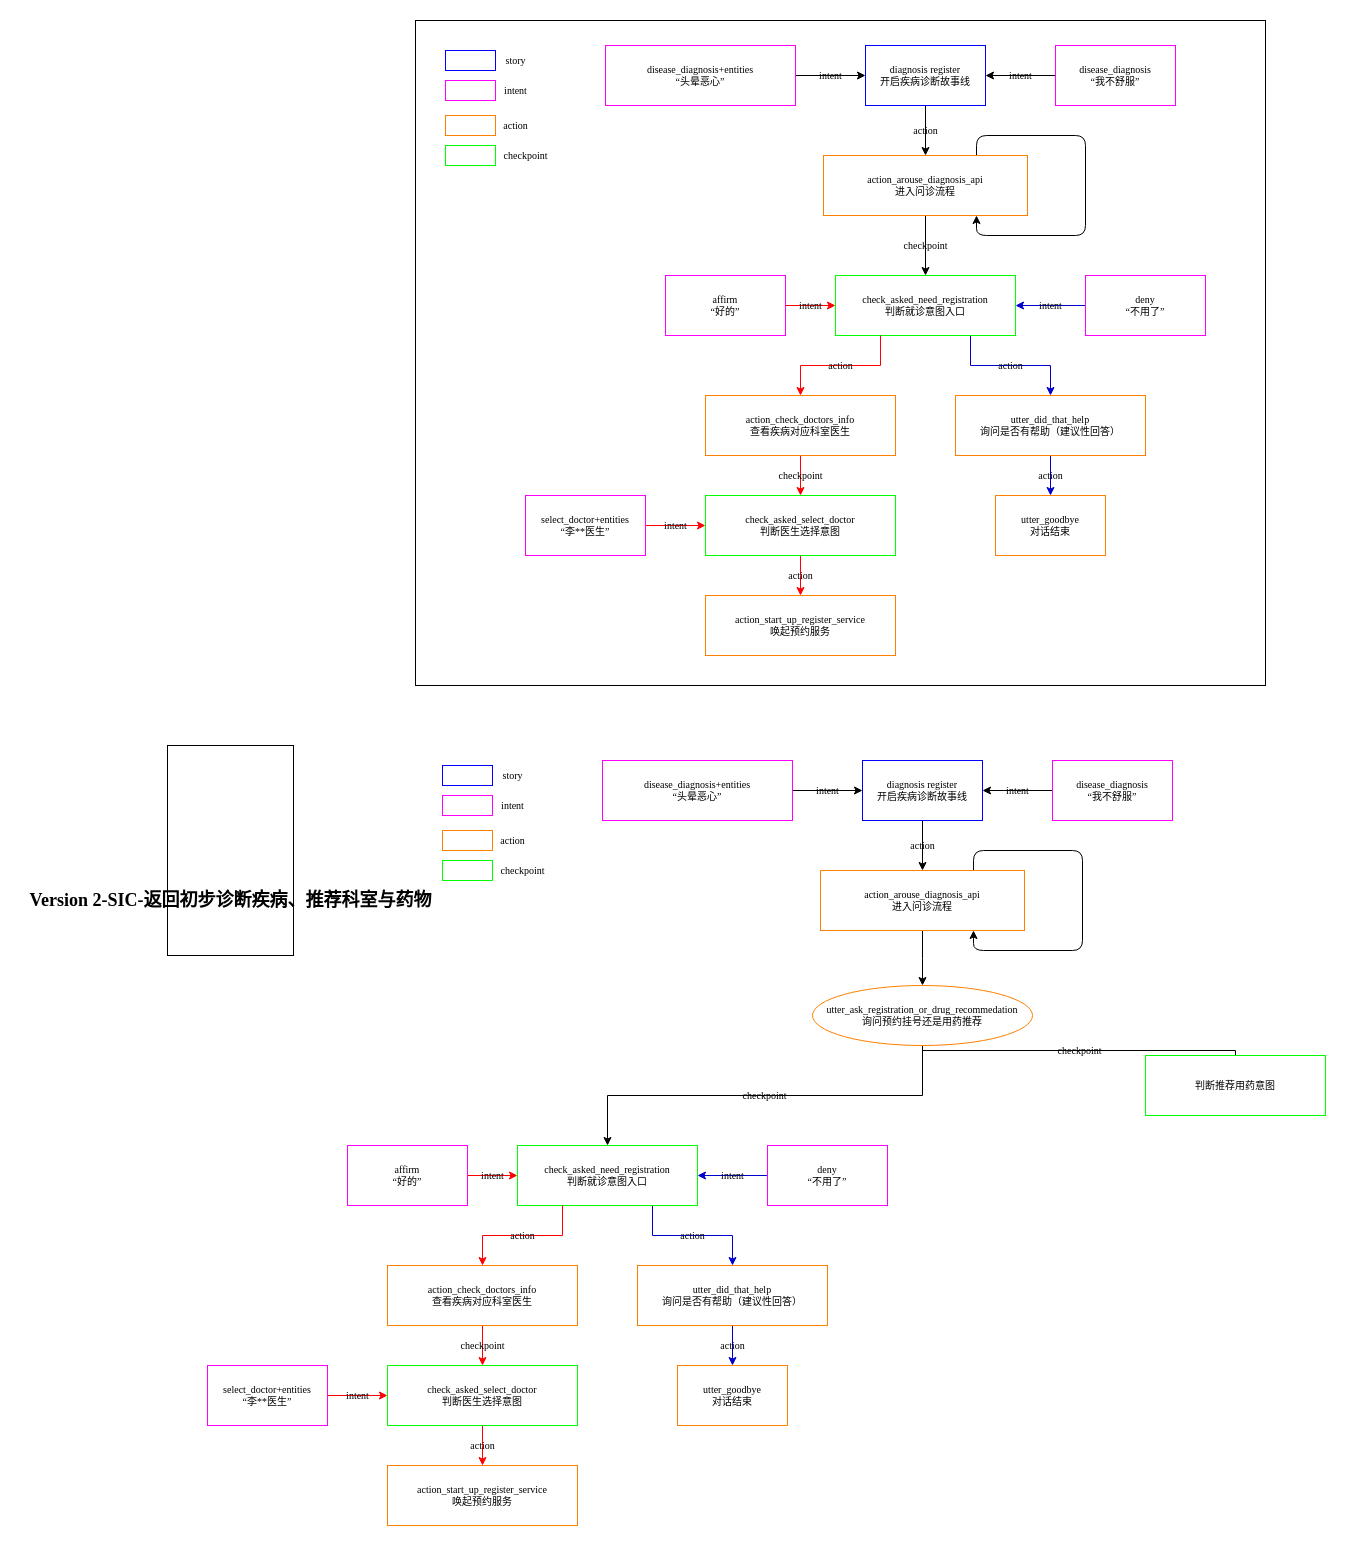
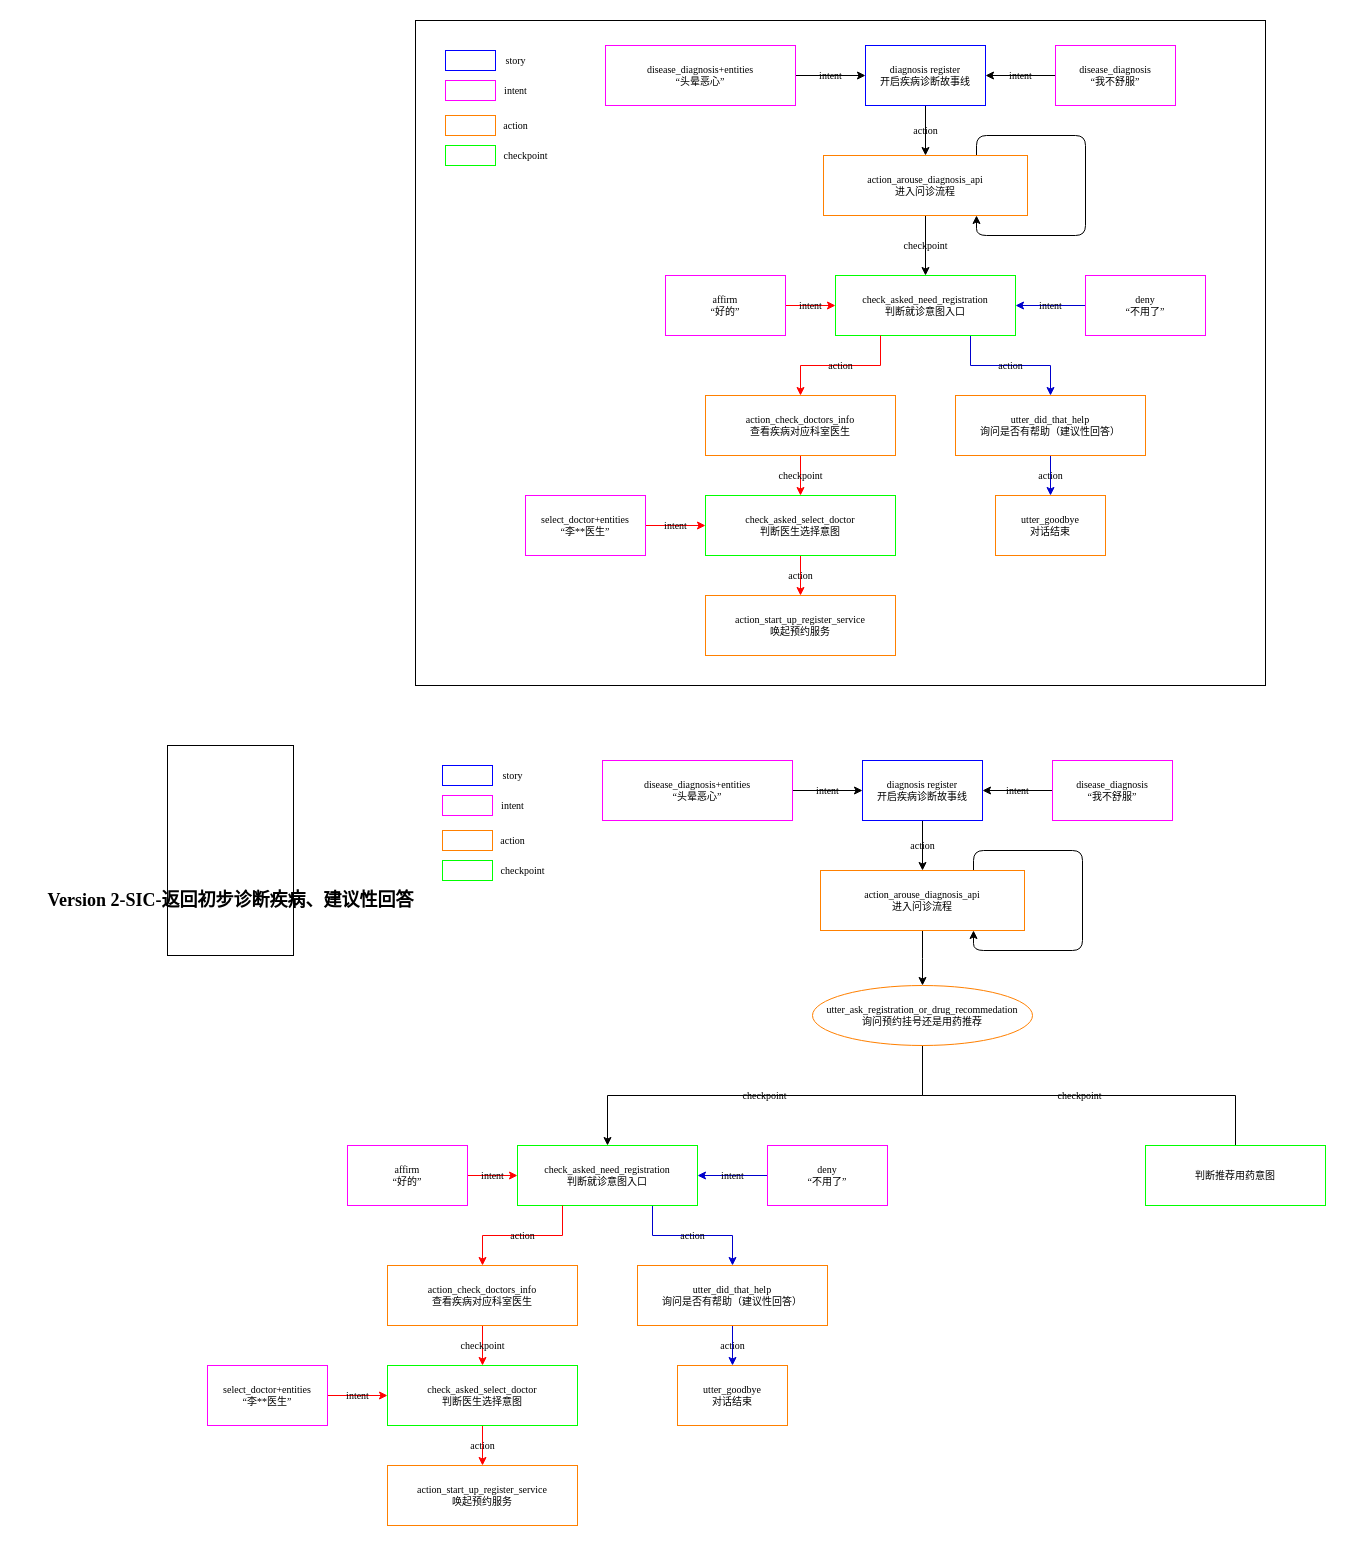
(231, 901) -> (231, 901)
(1236, 1086) -> (1236, 1176)
